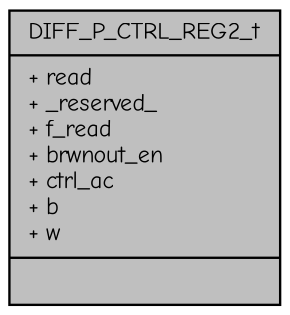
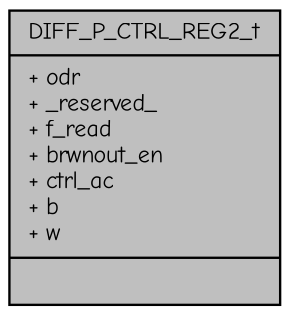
(61, 78) -> (54, 78)
